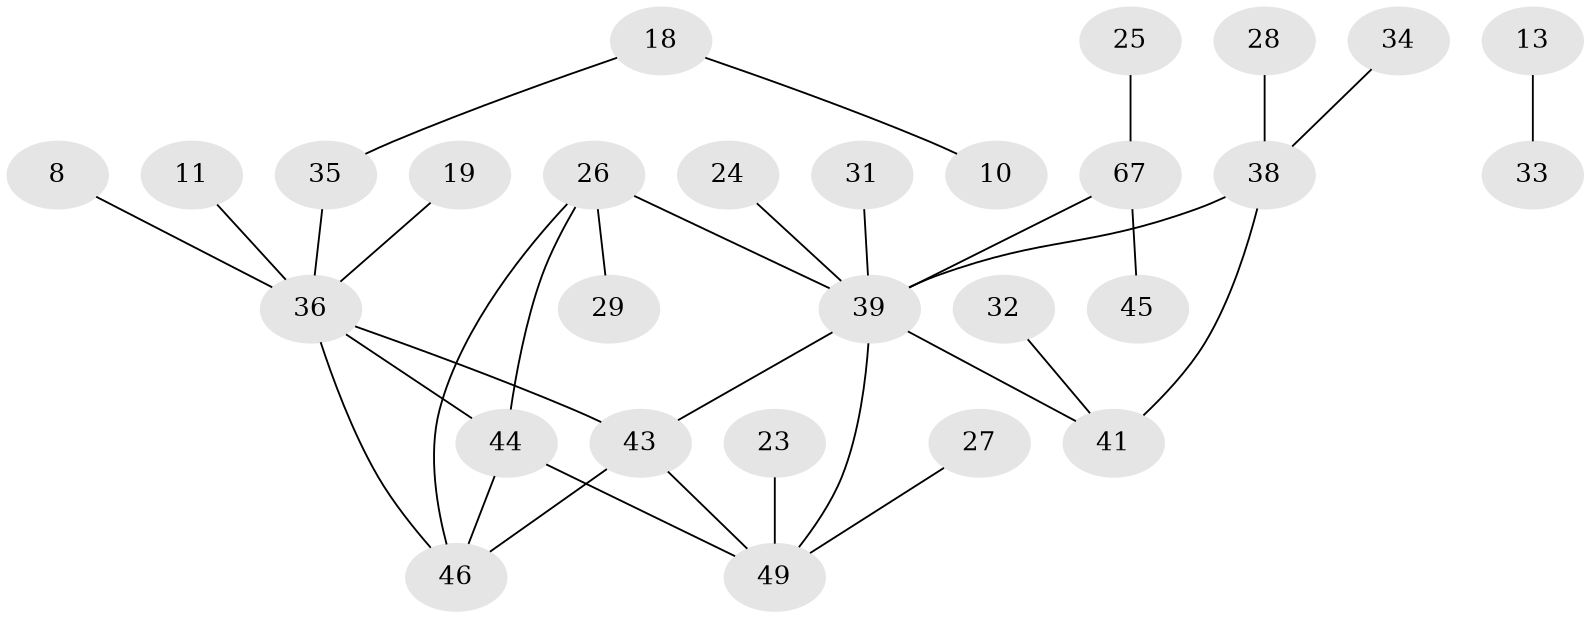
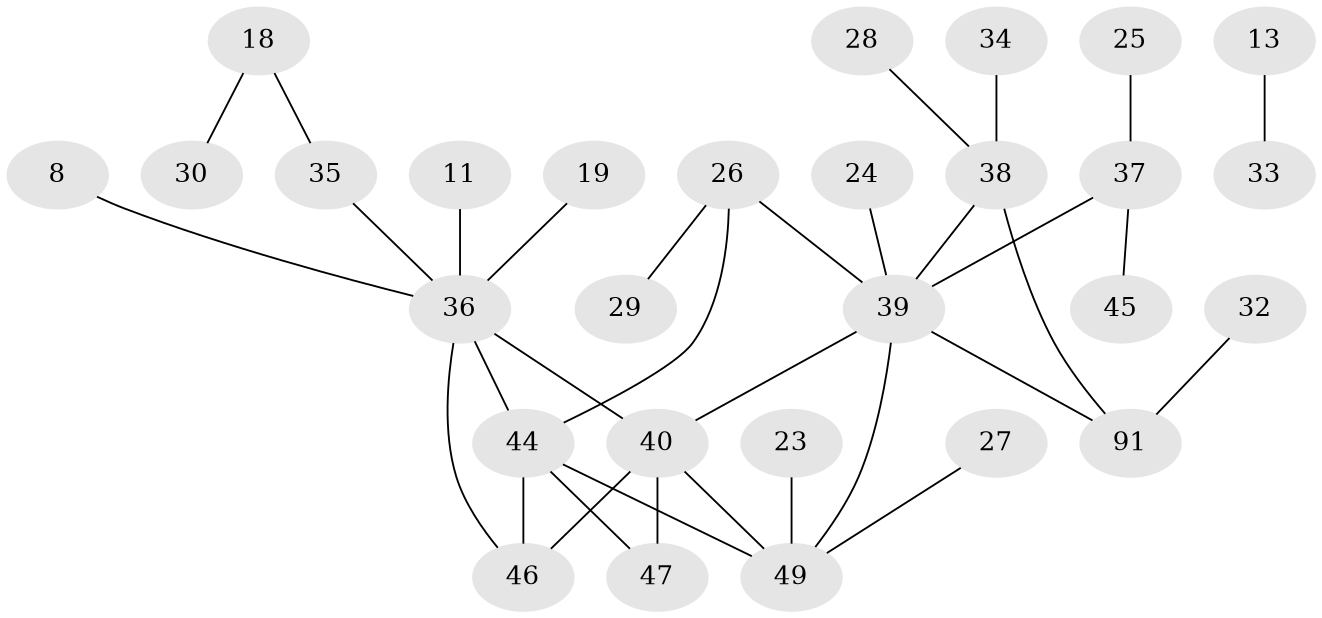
(862, 175) -> none
(996, 175) -> (192, 175)
(1131, 175) -> (1131, 175)
(462, 350) -> none
(641, 443) -> (657, 443)
(1114, 443) -> (1131, 443)
none -> (657, 577)
